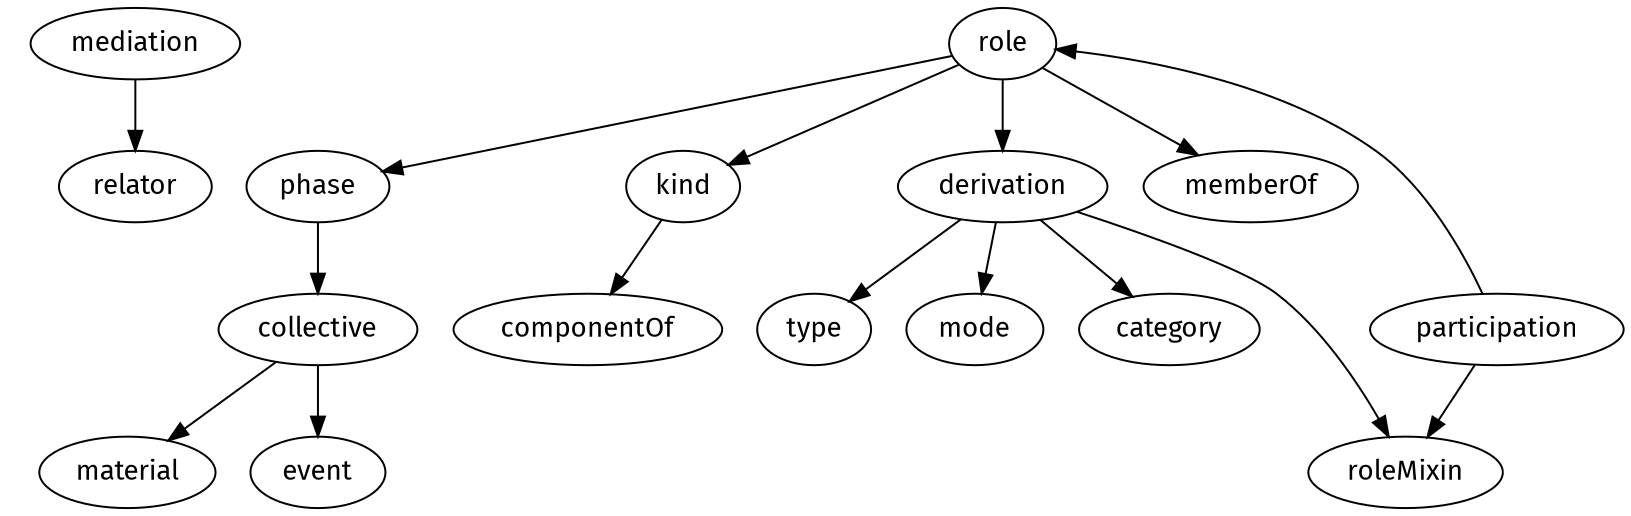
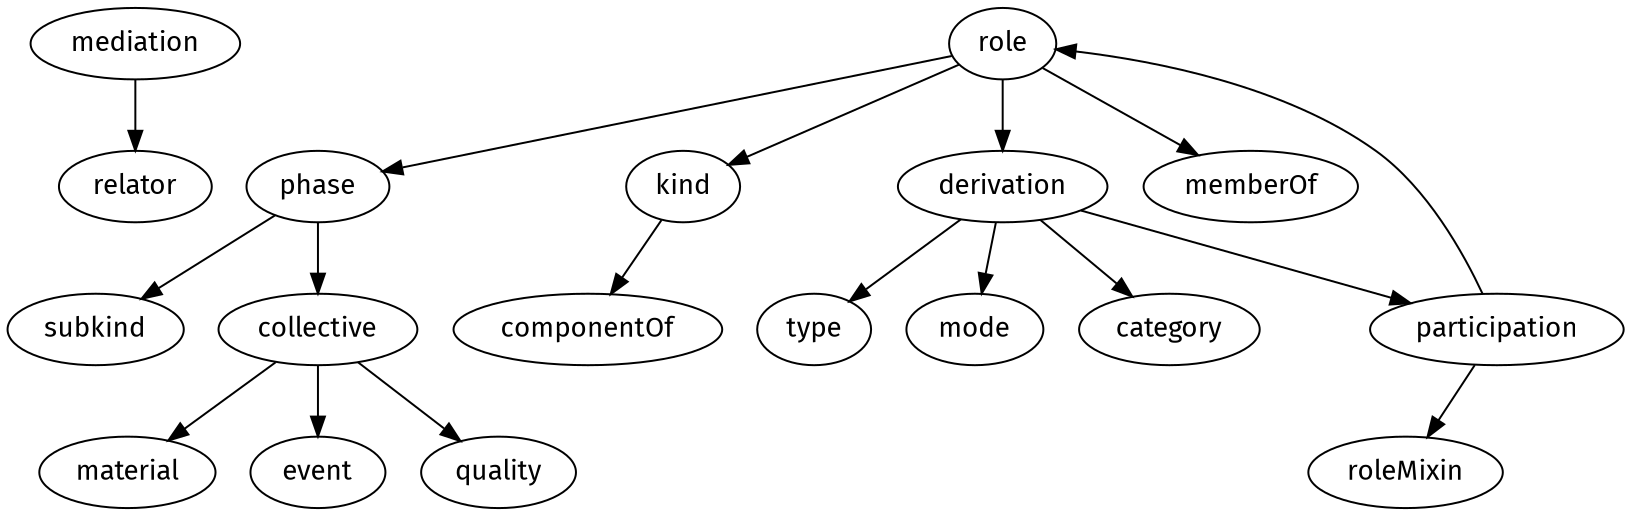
(1254, 280) -> (1236, 254)
none -> (96, 329)
none -> (499, 472)
